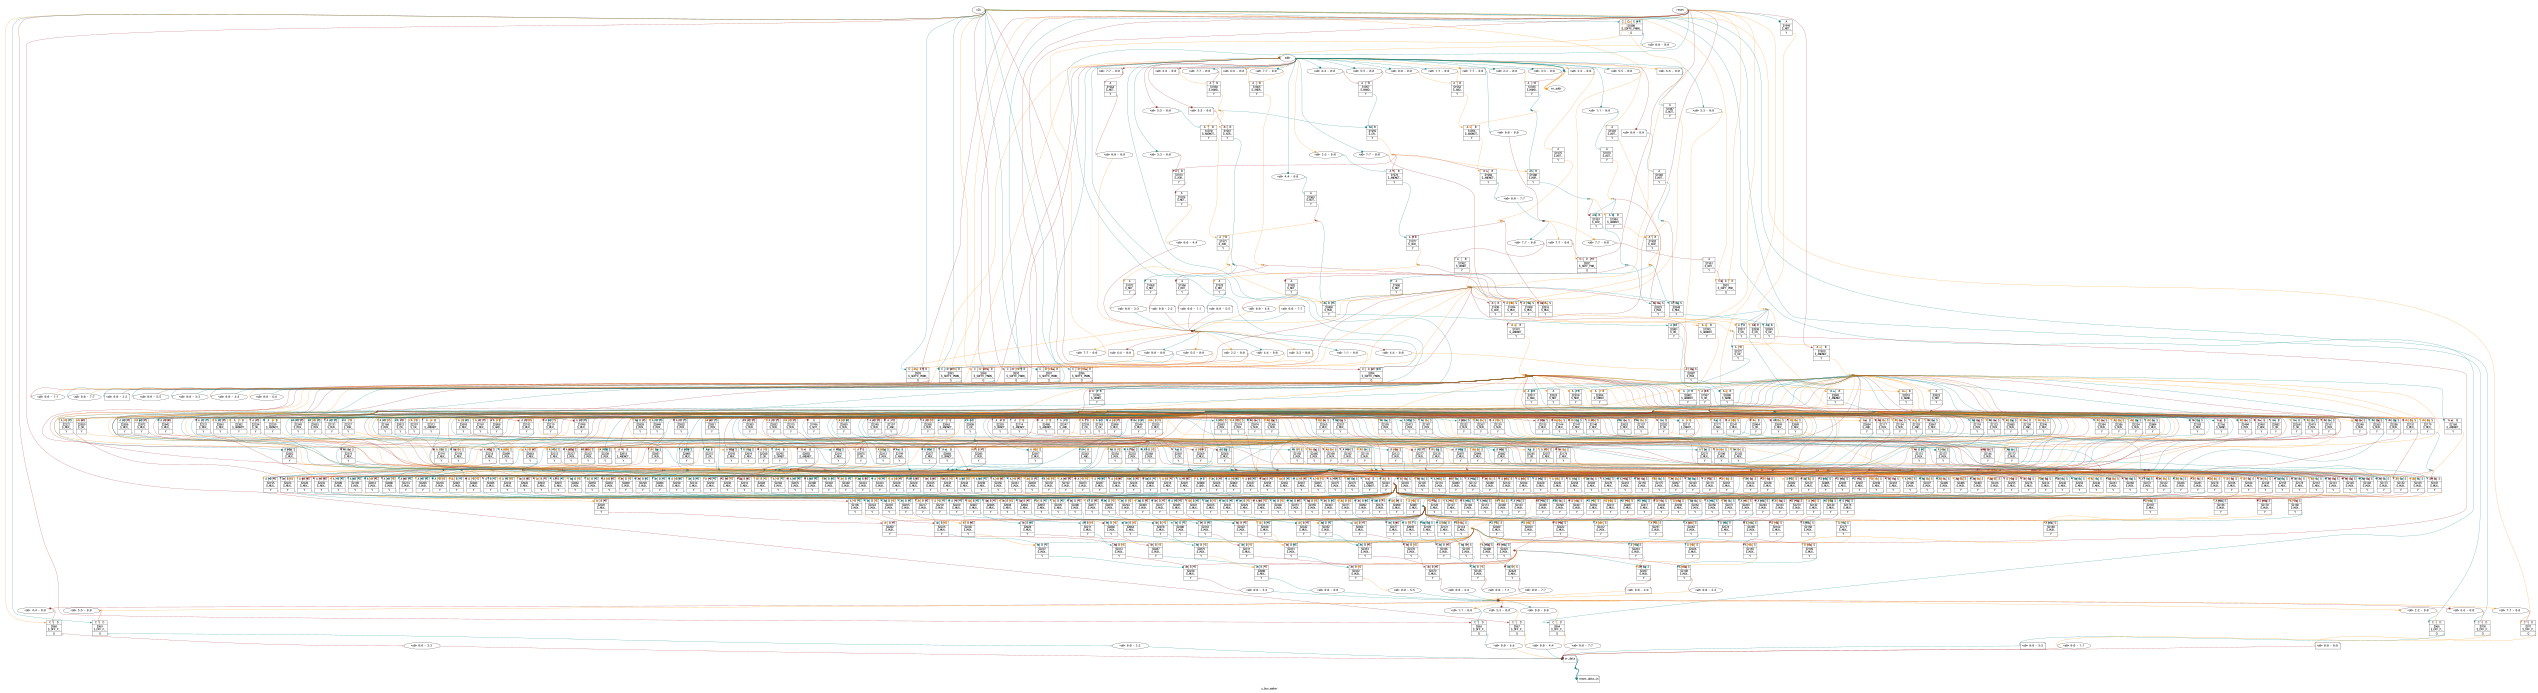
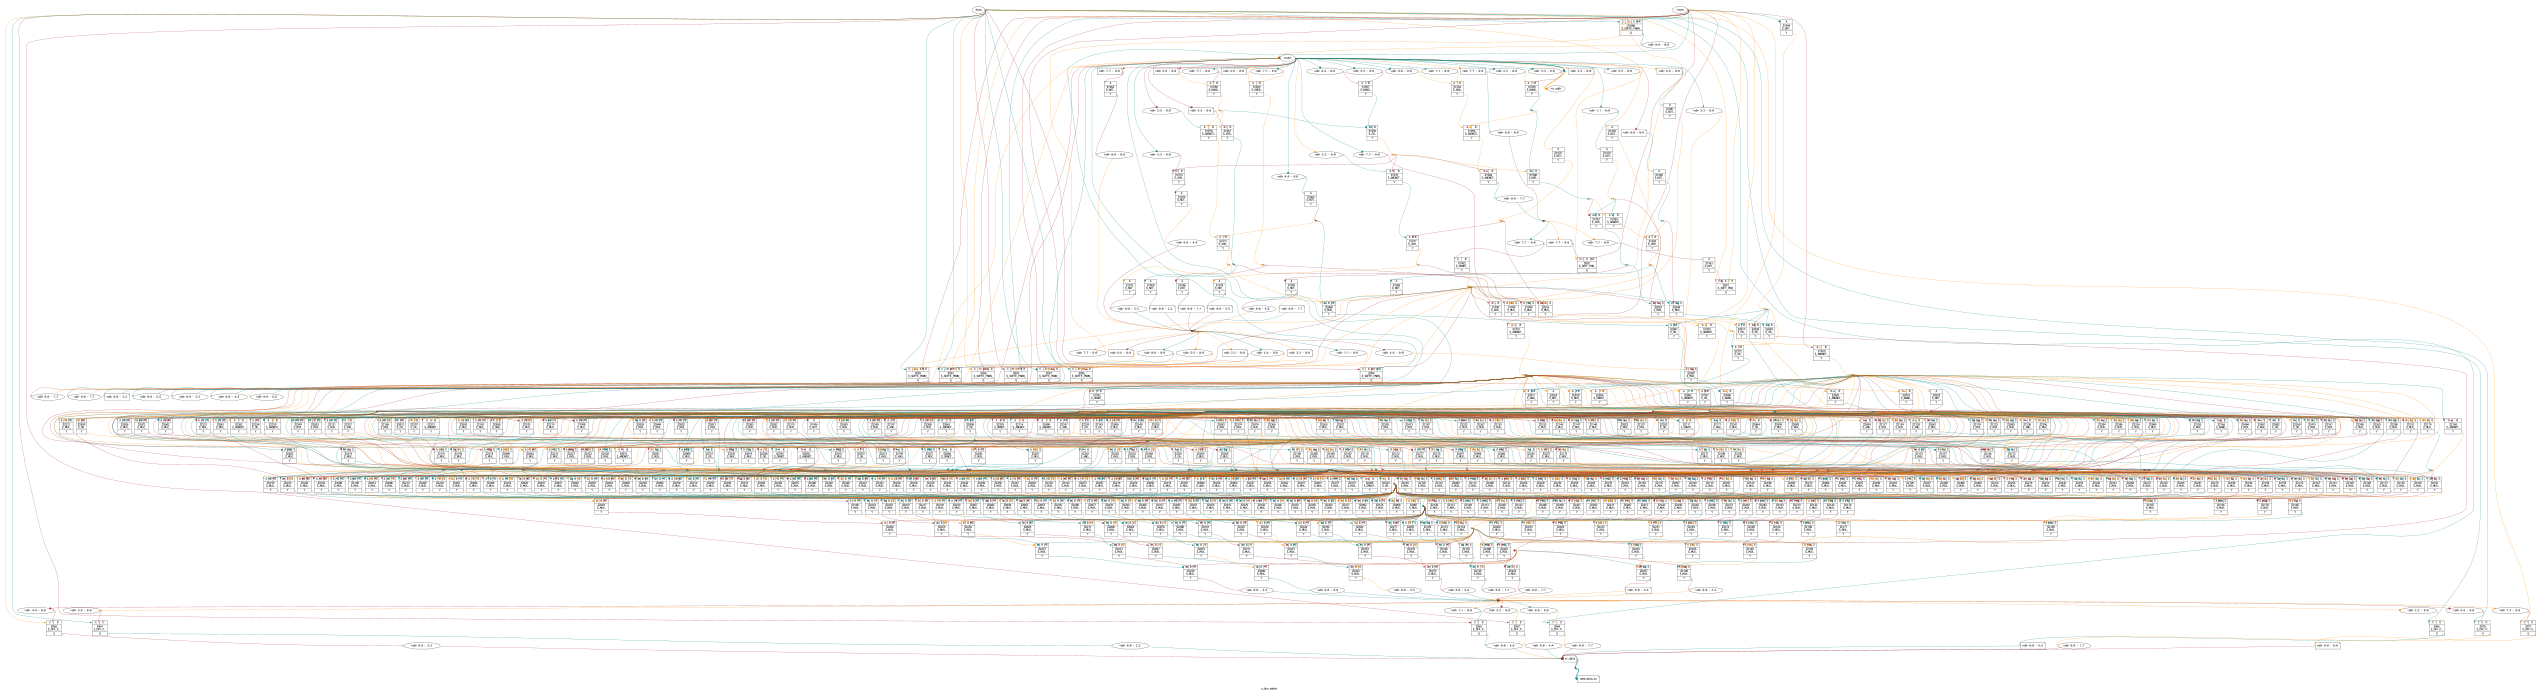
(978, 10) -> (978, 10)
(1288, 58) -> (1288, 58)
(1589, 679) -> (1589, 679)
